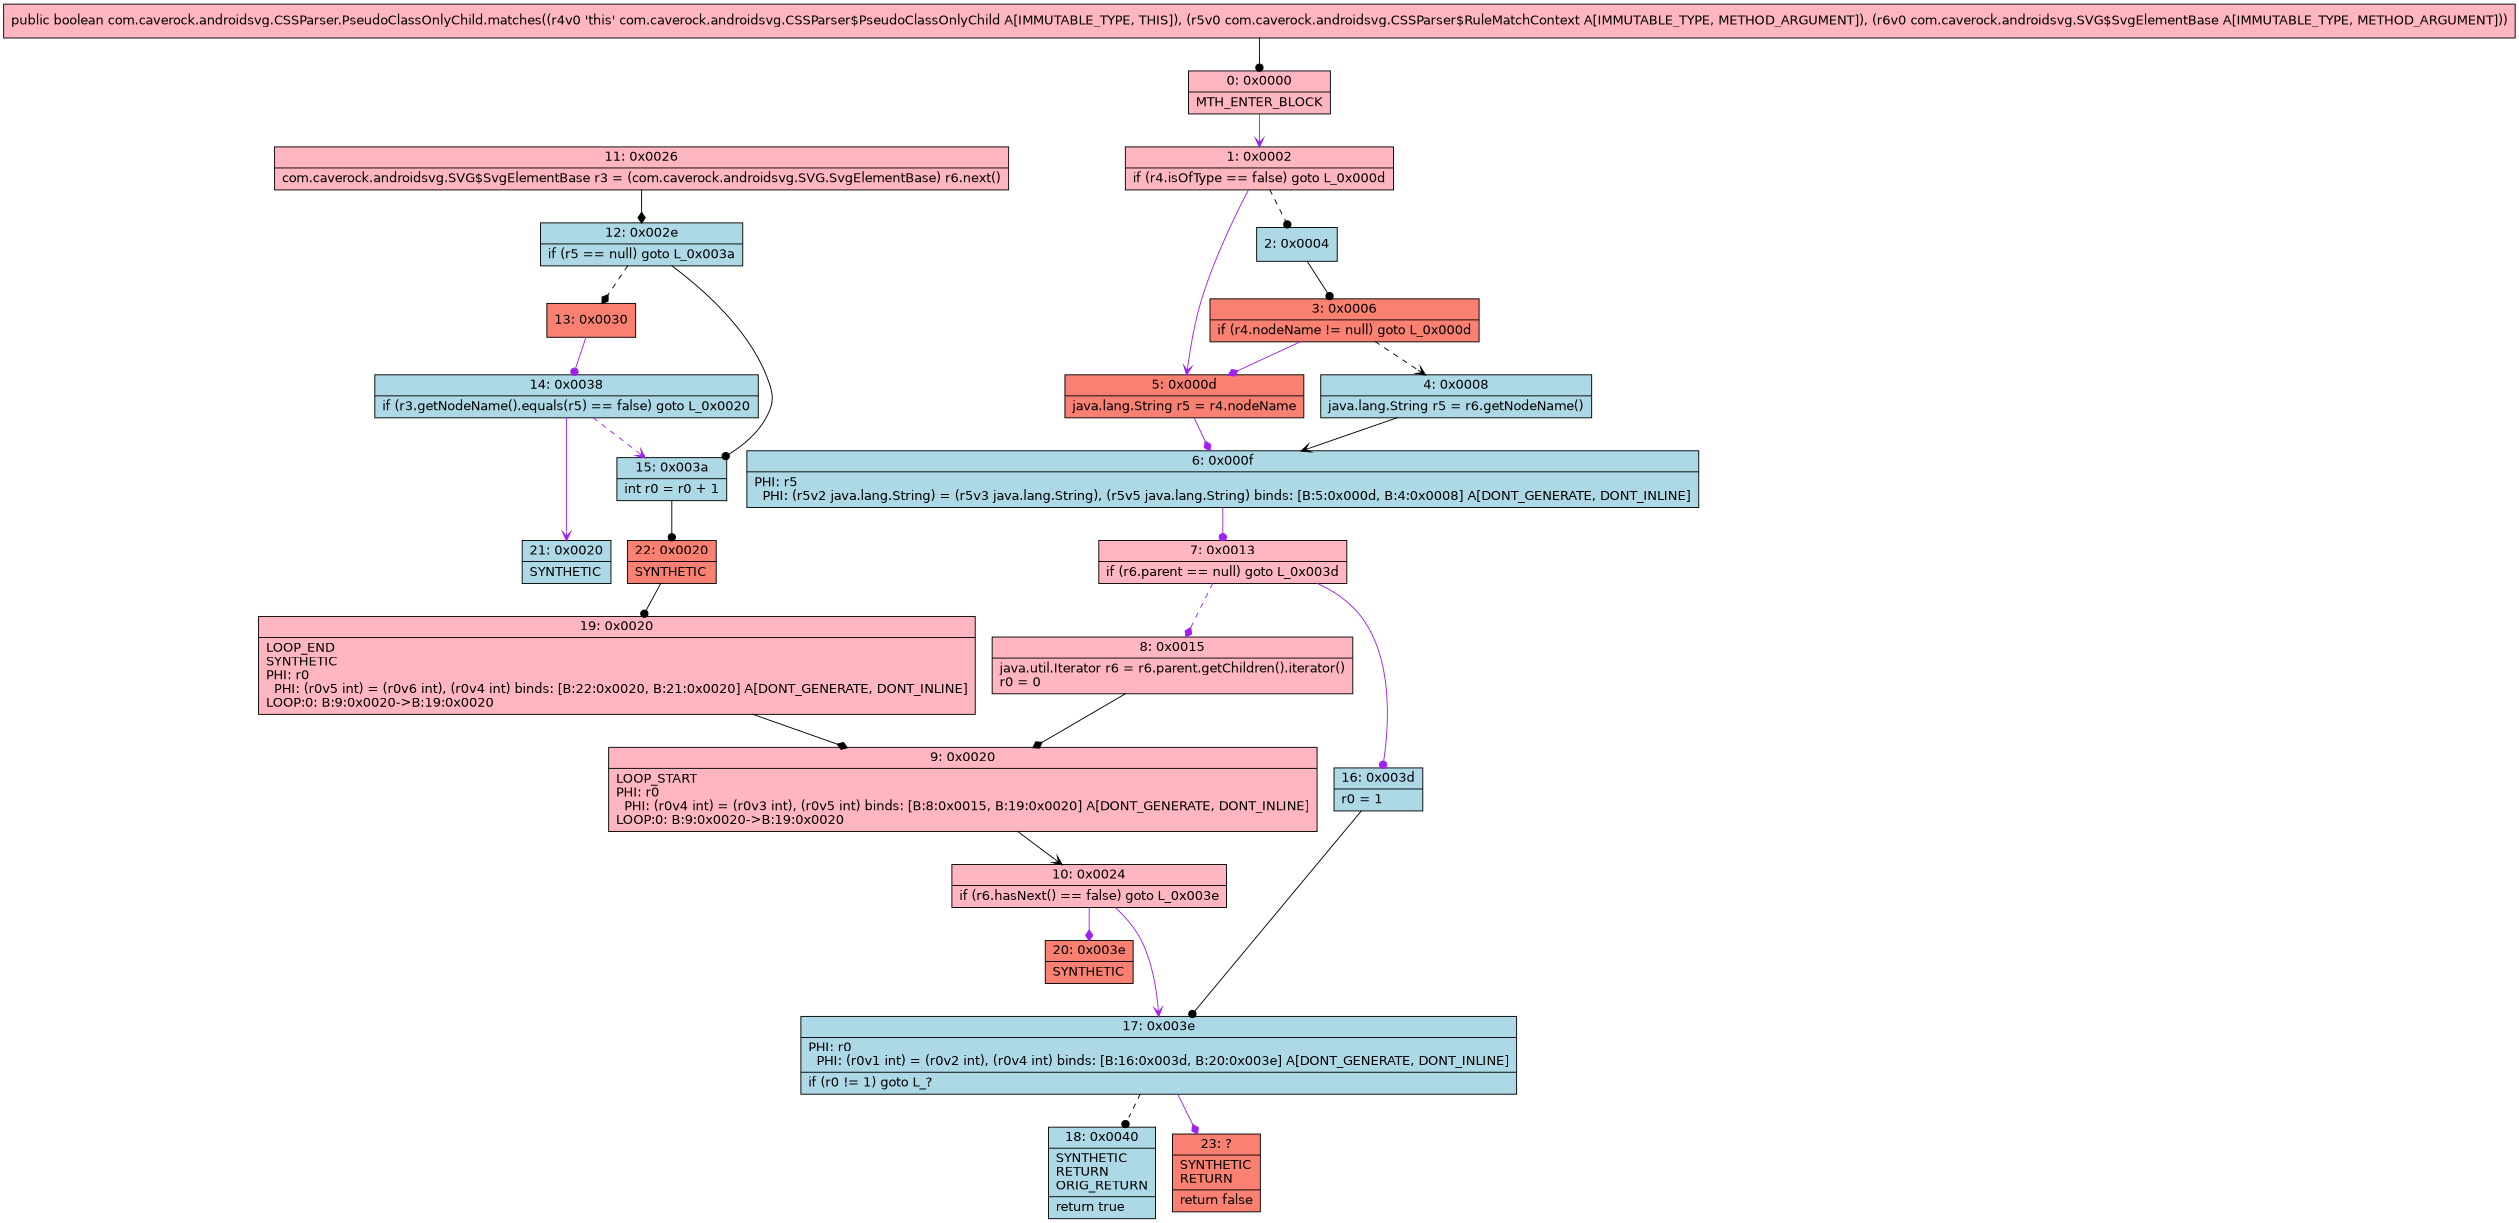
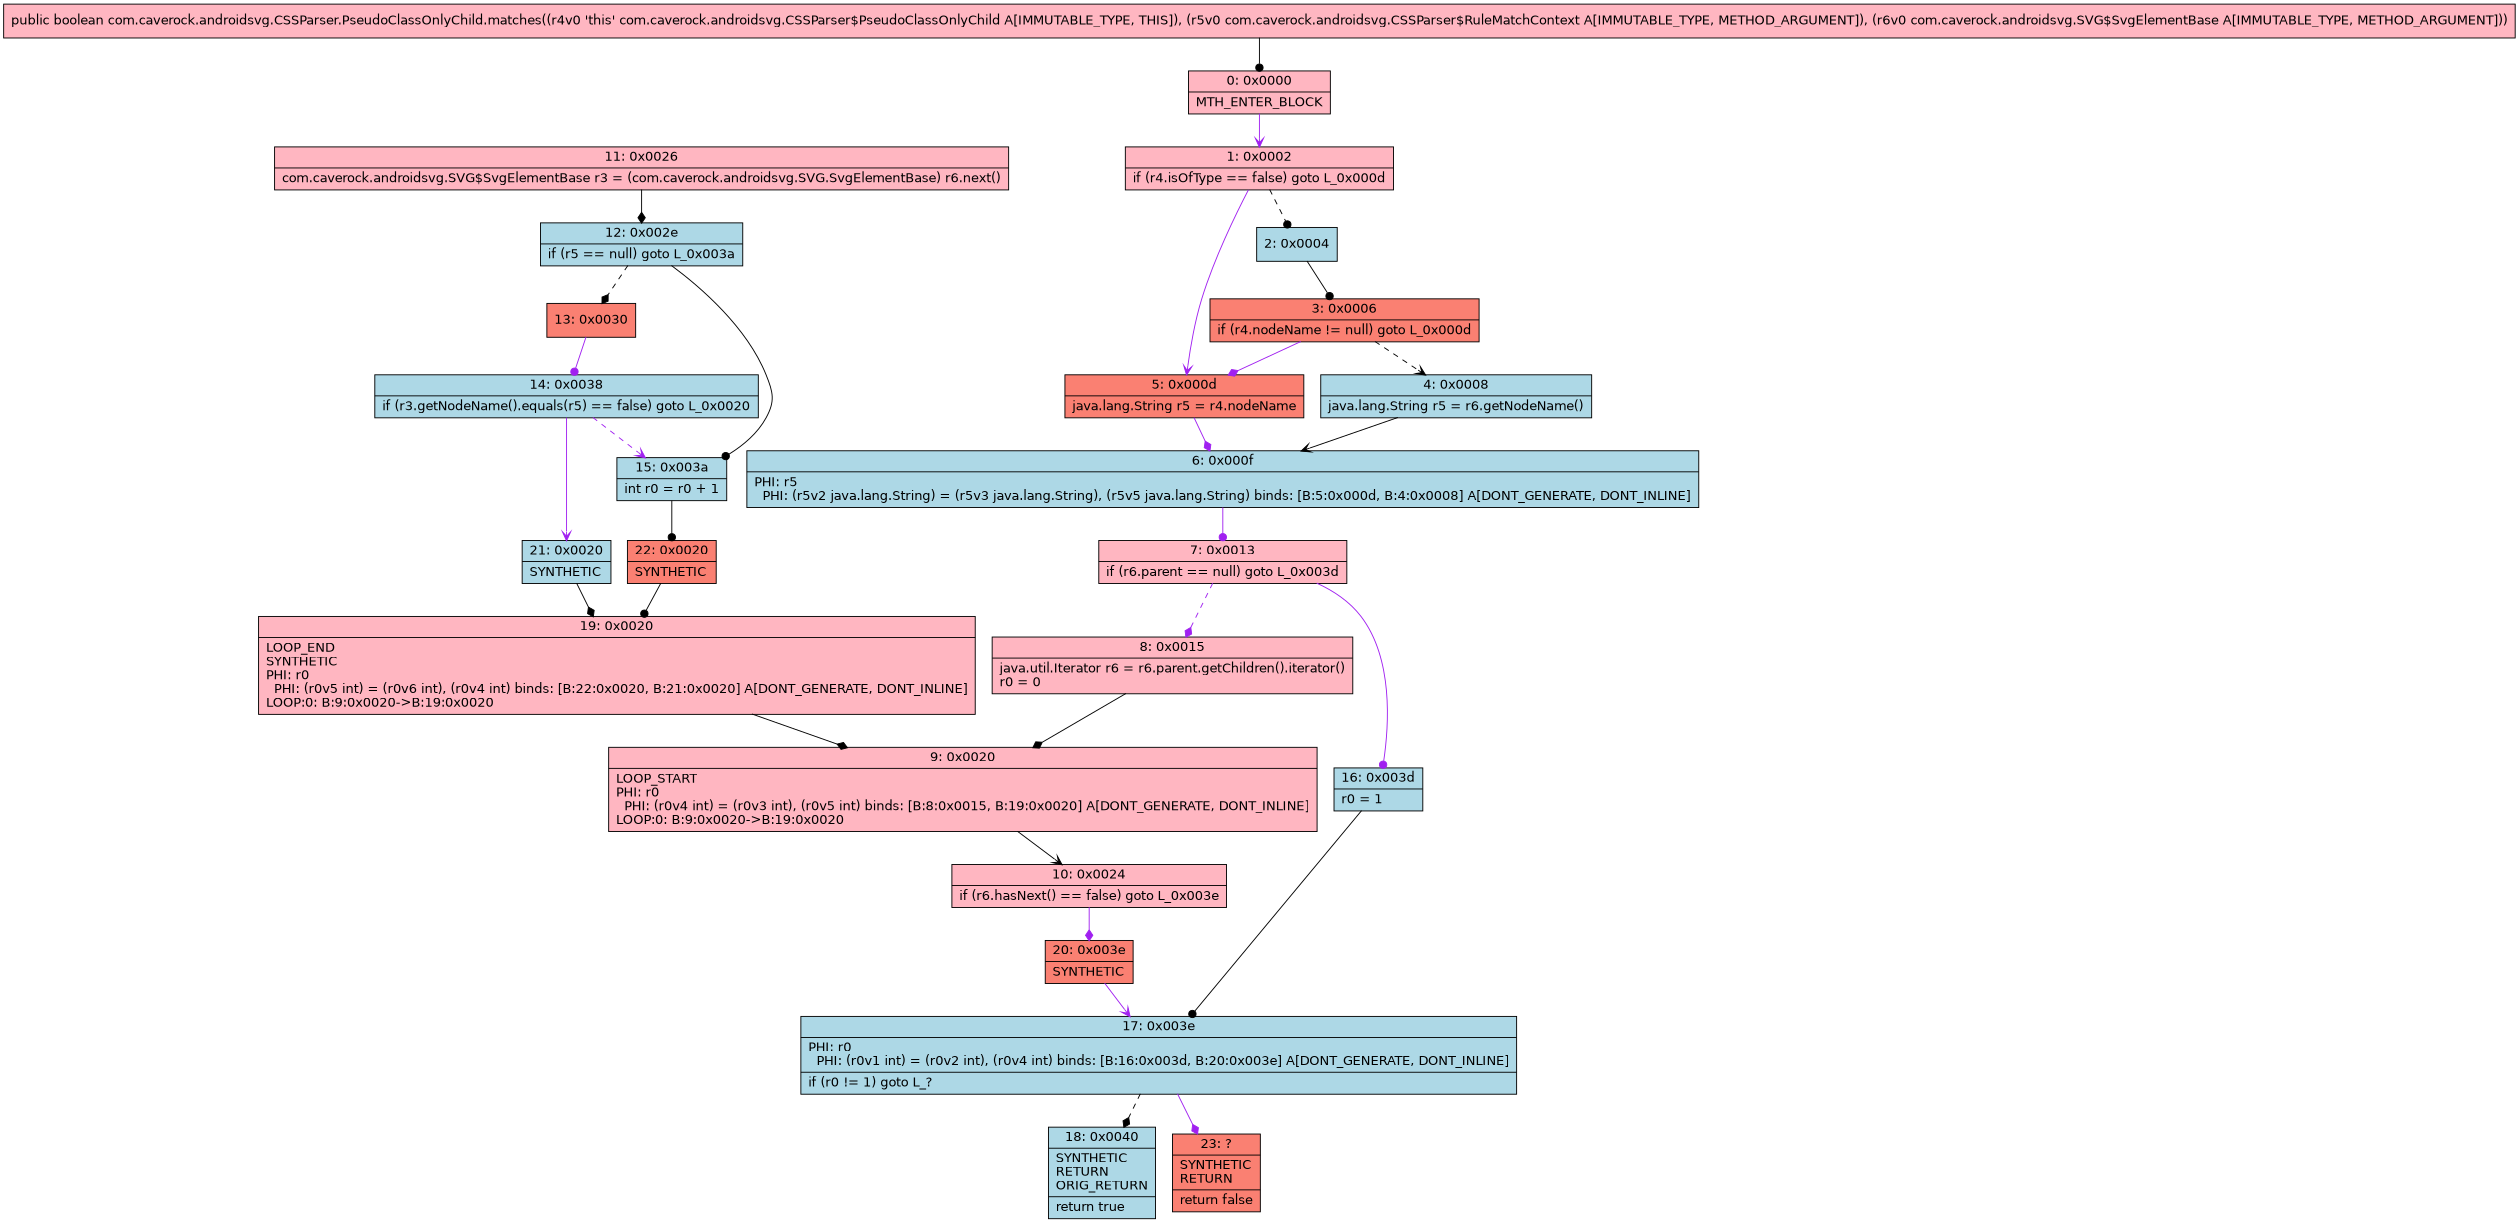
none -> (582, 595)
(1147, 953) -> (1115, 996)
(1135, 1106) -> (1135, 1106)
